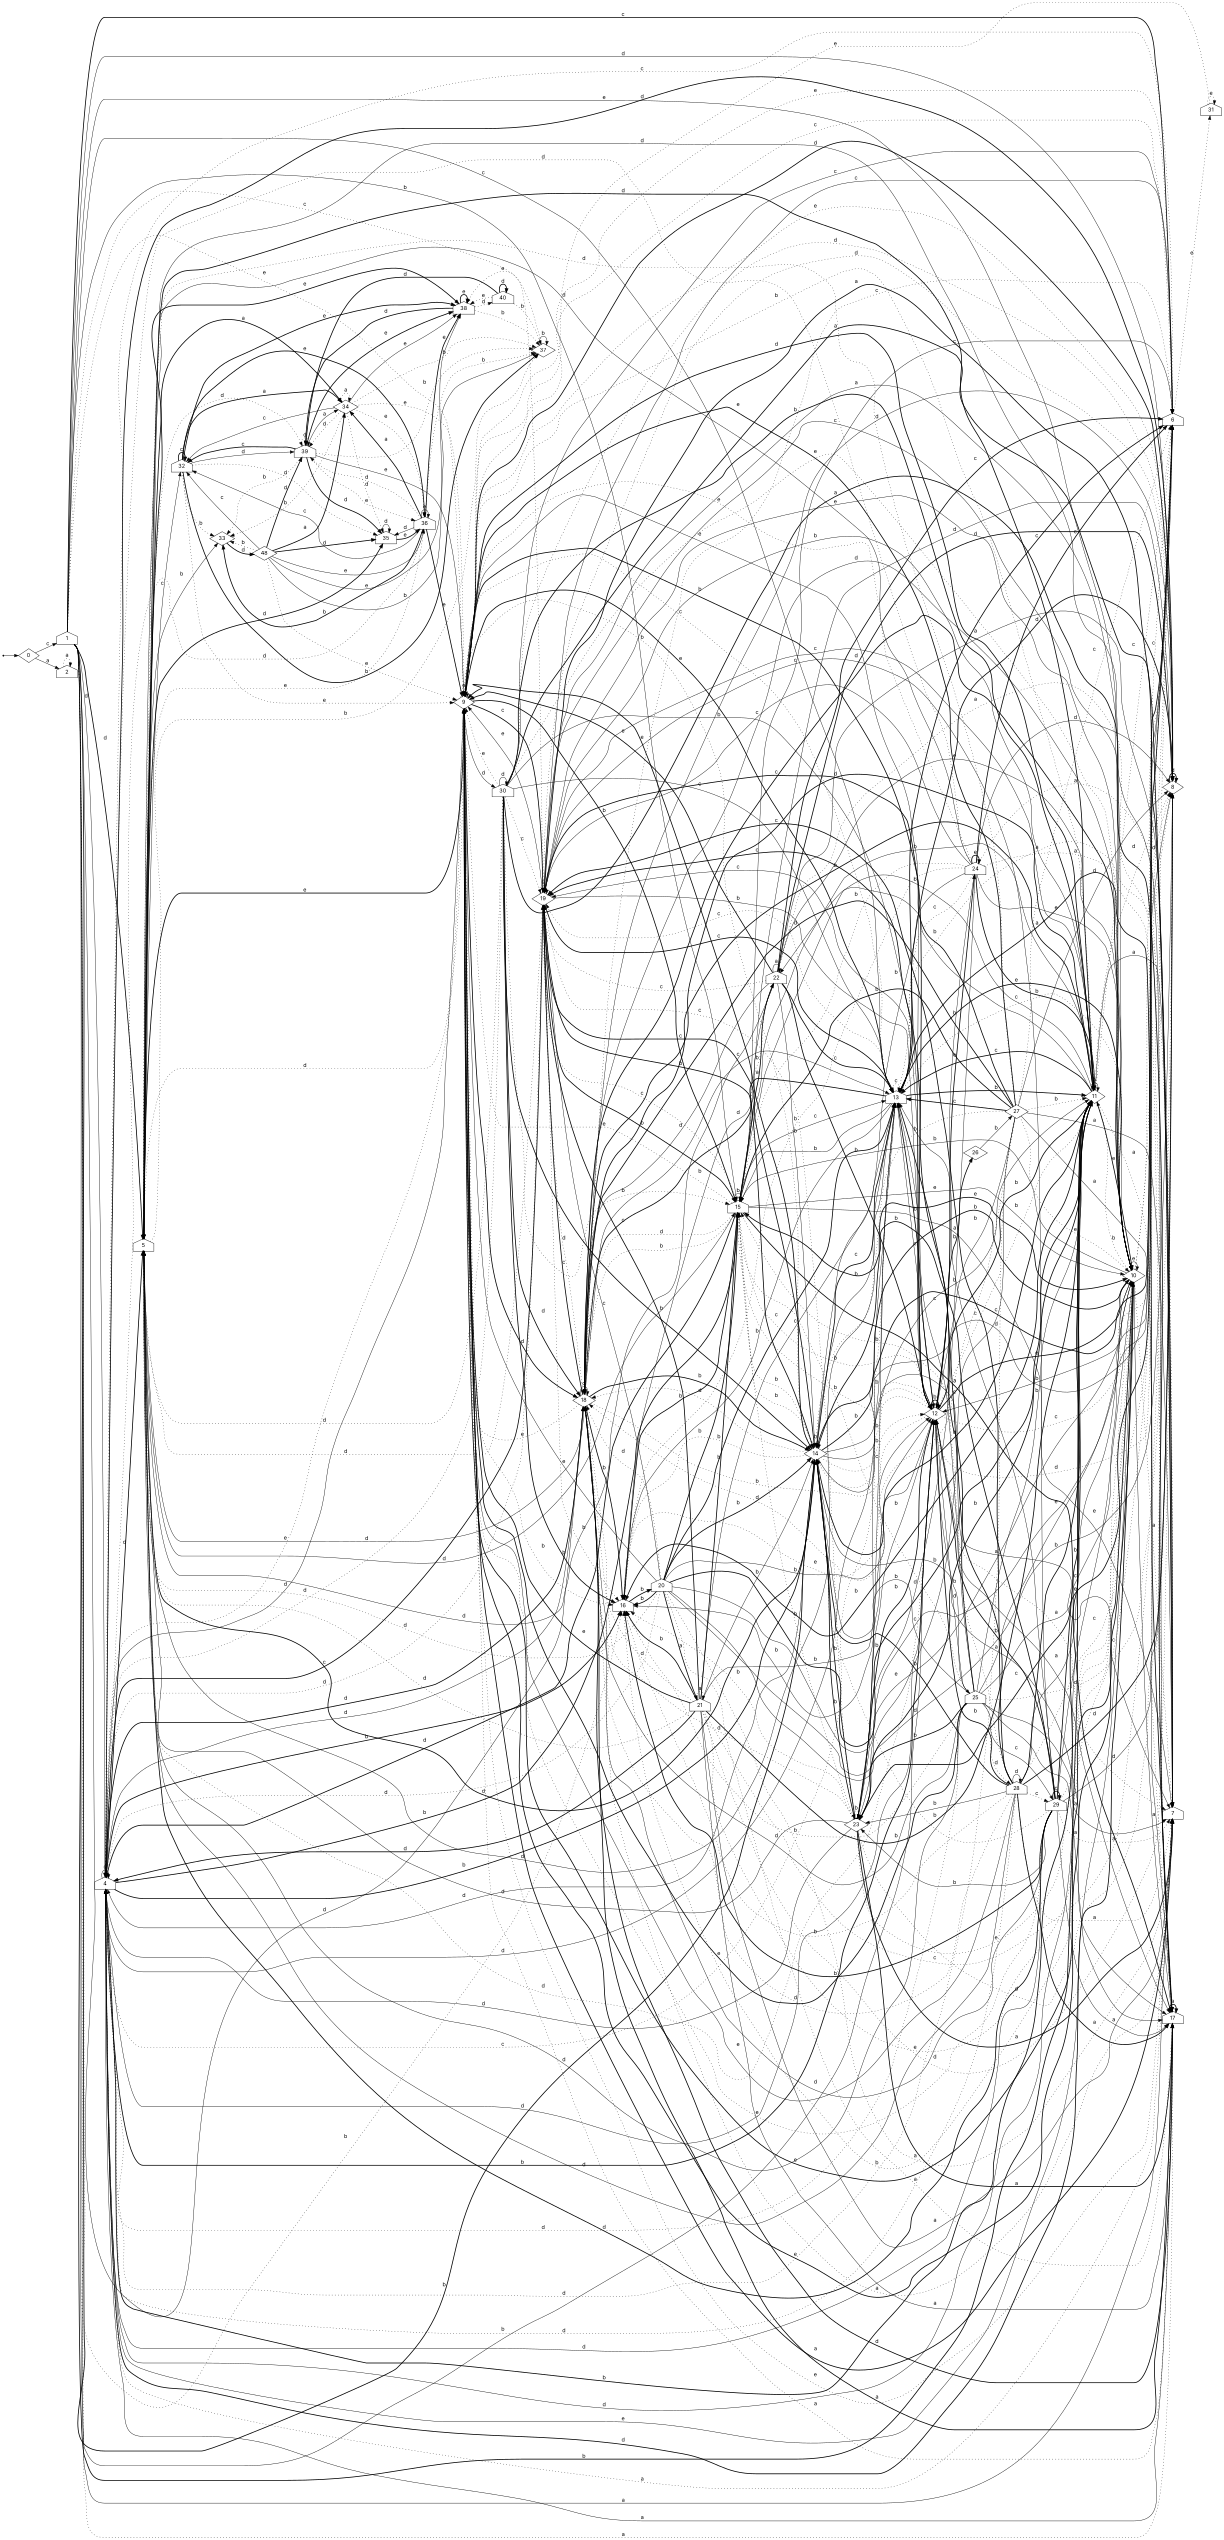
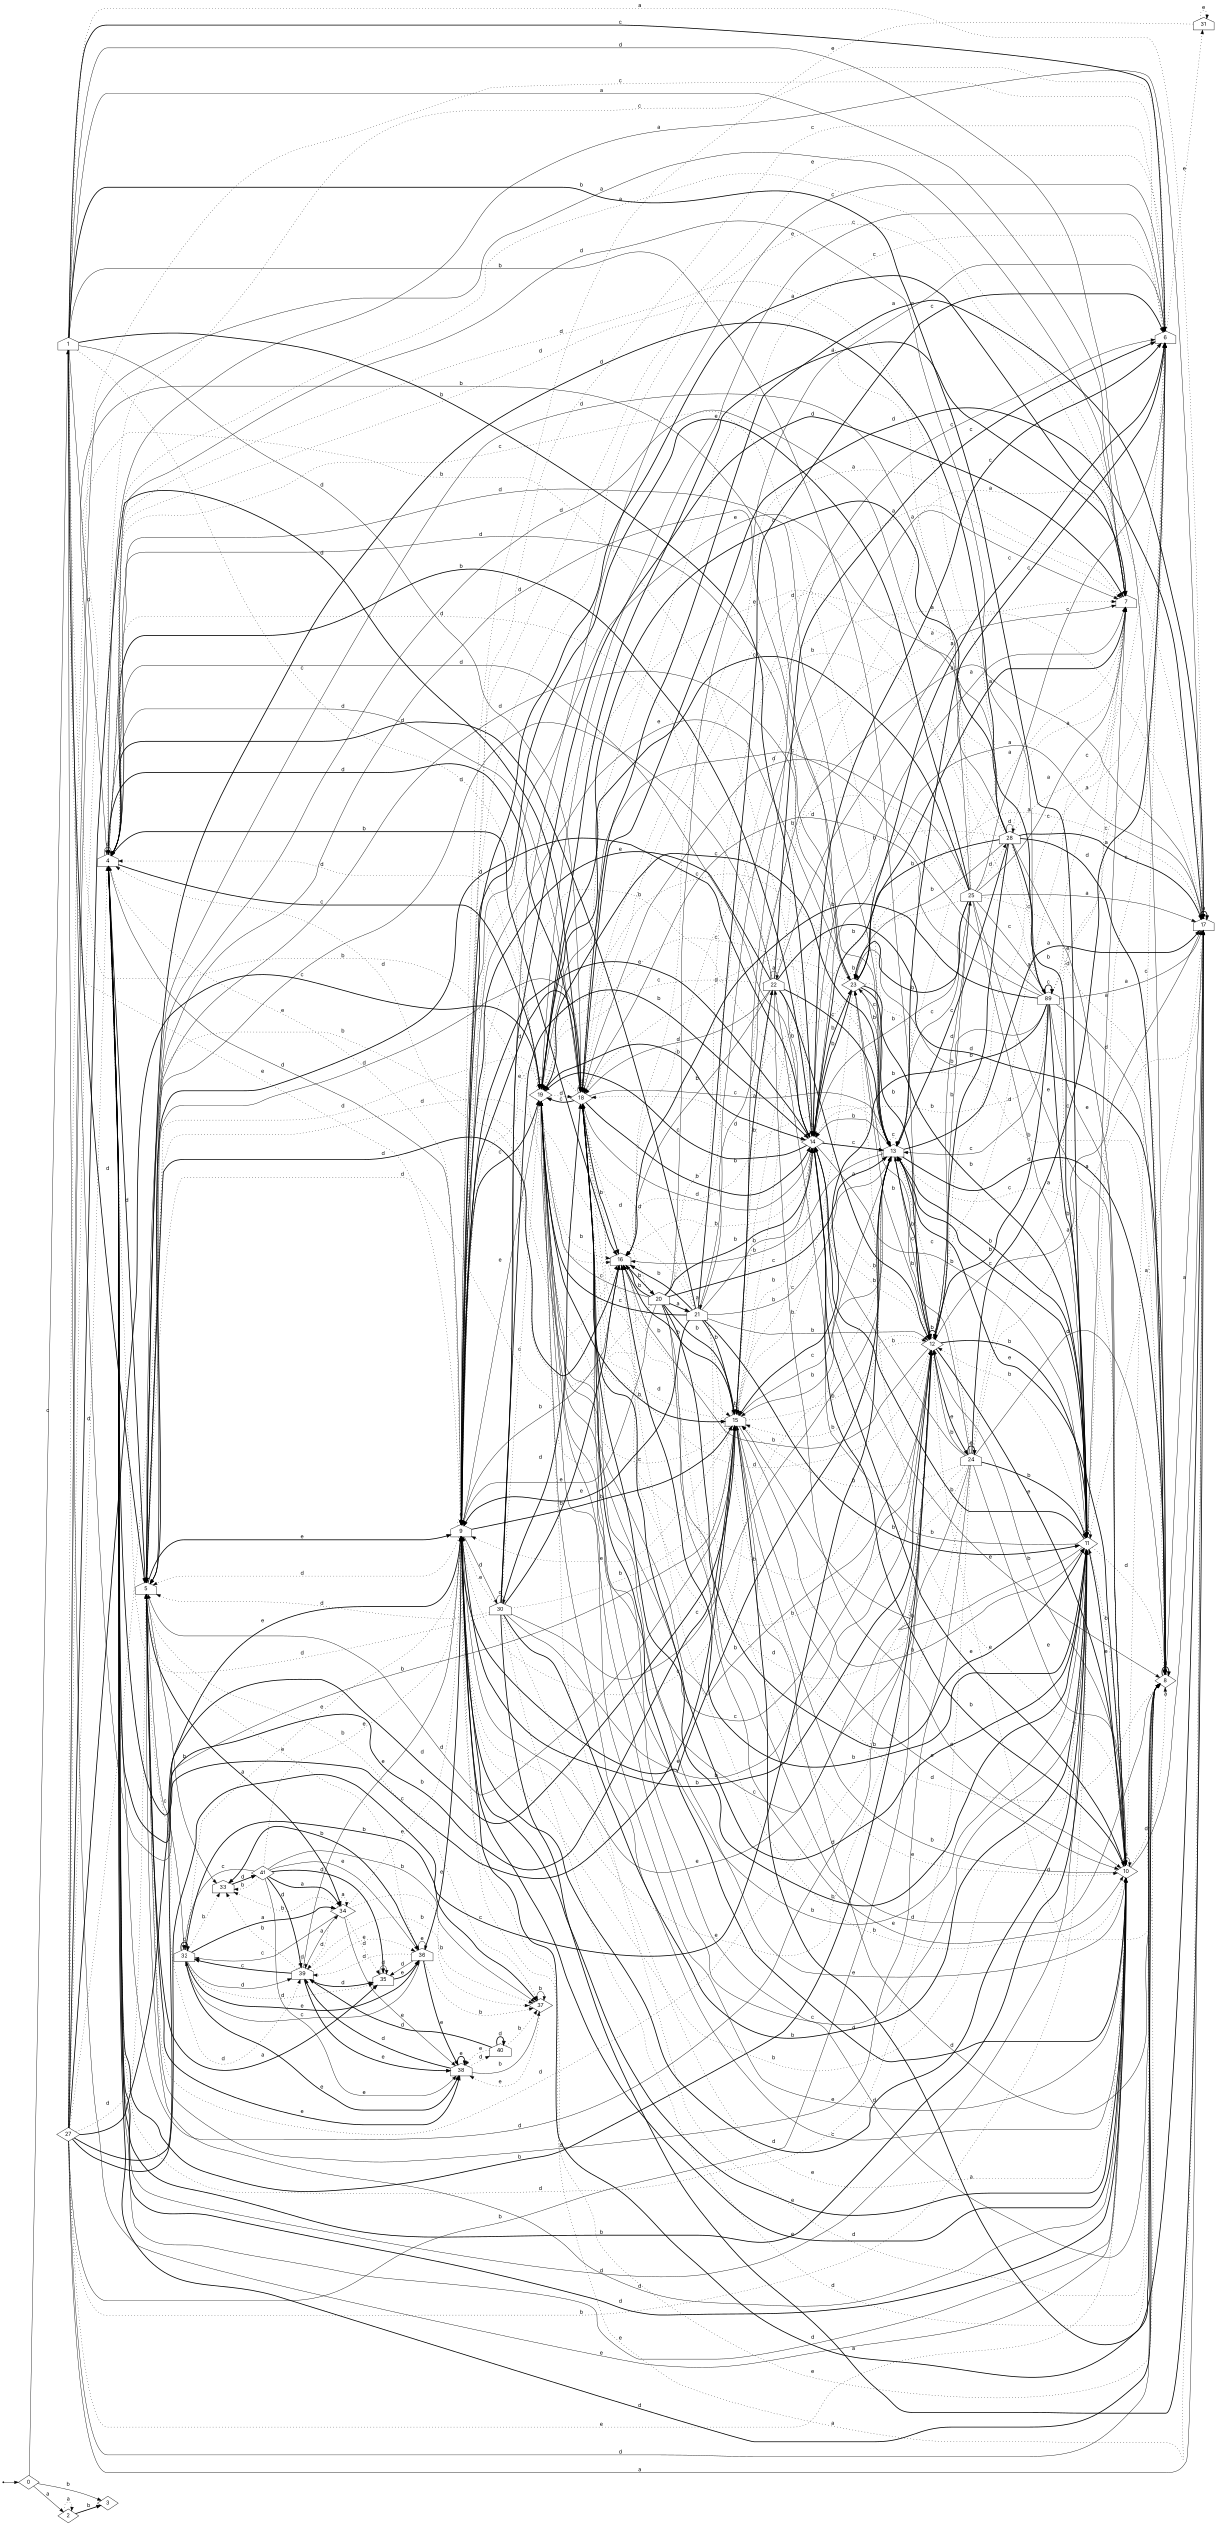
(493, 198) -> (315, 1159)
(554, 213) -> none
(509, 322) -> (518, 2061)
(836, 326) -> (813, 414)
(409, 451) -> none
(393, 463) -> none
(222, 539) -> (223, 1887)
(264, 553) -> (263, 1873)
(856, 558) -> (854, 1973)
(264, 614) -> (263, 2055)
(67, 672) -> (68, 2516)
(464, 702) -> (461, 1531)
(1135, 820) -> (1185, 1304)
none -> (508, 923)
(129, 988) -> (441, 617)
(877, 989) -> (403, 1799)
(856, 1150) -> (854, 1174)
(975, 1153) -> none
(693, 1164) -> (740, 1139)
(467, 1185) -> (550, 1411)
(996, 1324) -> (990, 1557)
(711, 1405) -> (702, 1201)
(1048, 1479) -> (797, 747)
(816, 1562) -> (343, 1031)
none -> (674, 1563)
(1155, 1569) -> none
(822, 1575) -> none
(915, 1582) -> (913, 1264)
(1146, 1582) -> (754, 691)
(1056, 1805) -> (1048, 999)
(960, 2181) -> (1007, 814)
none -> (108, 2503)
